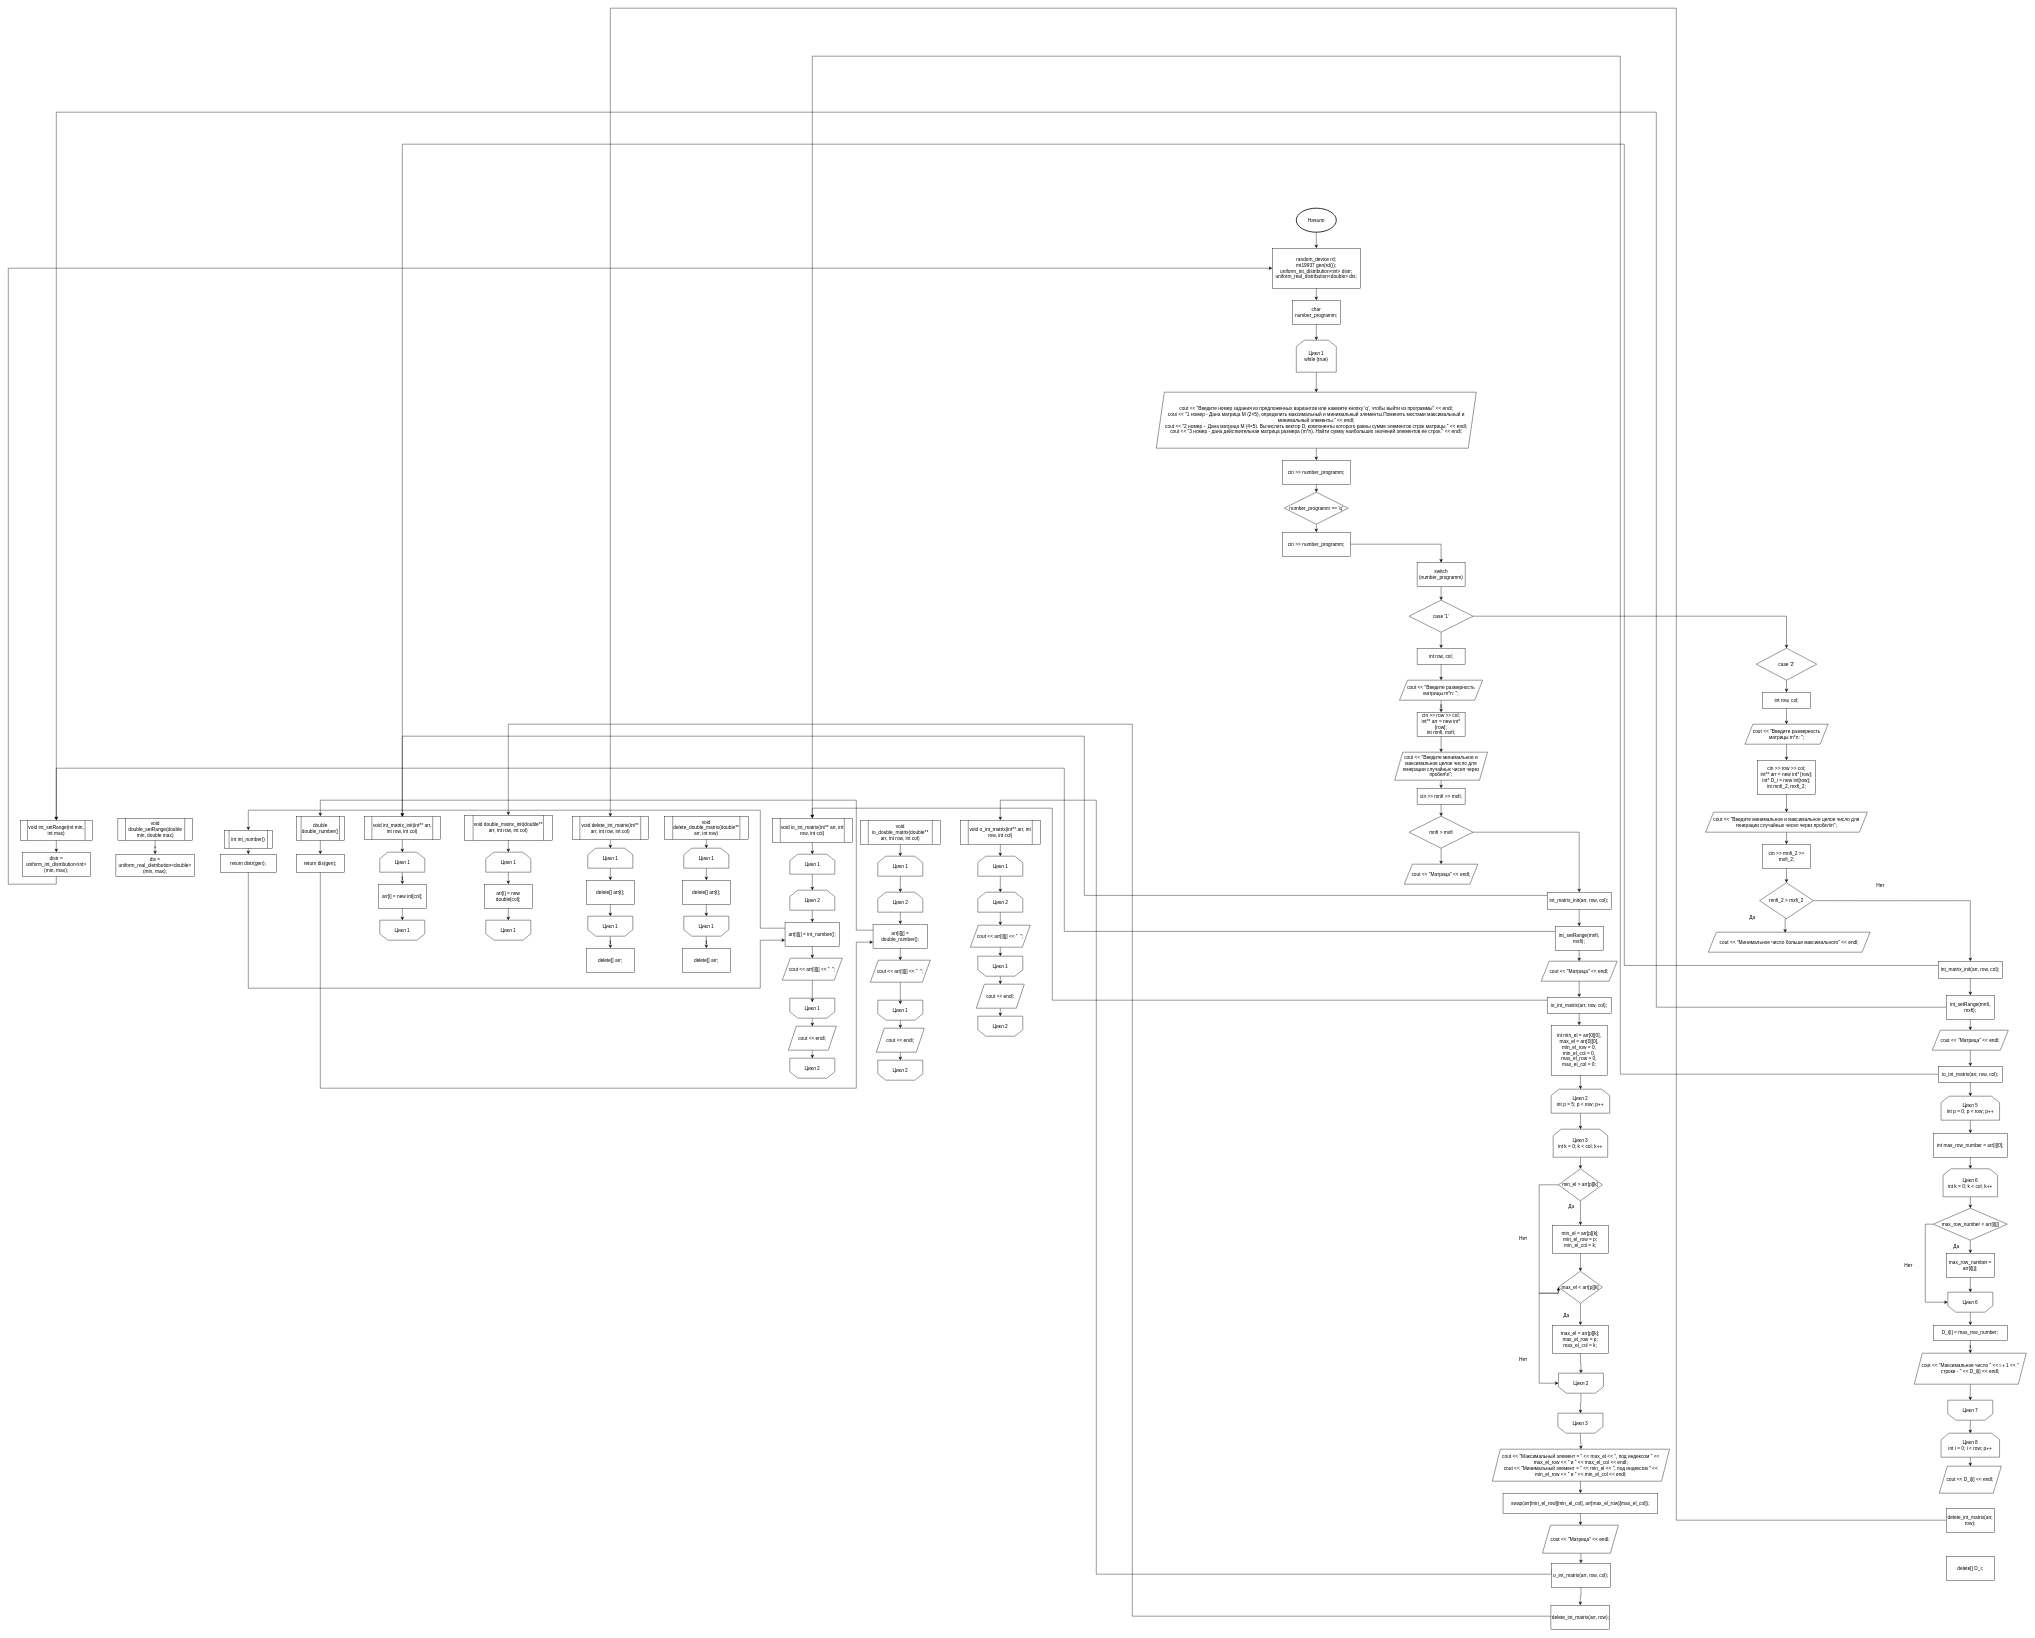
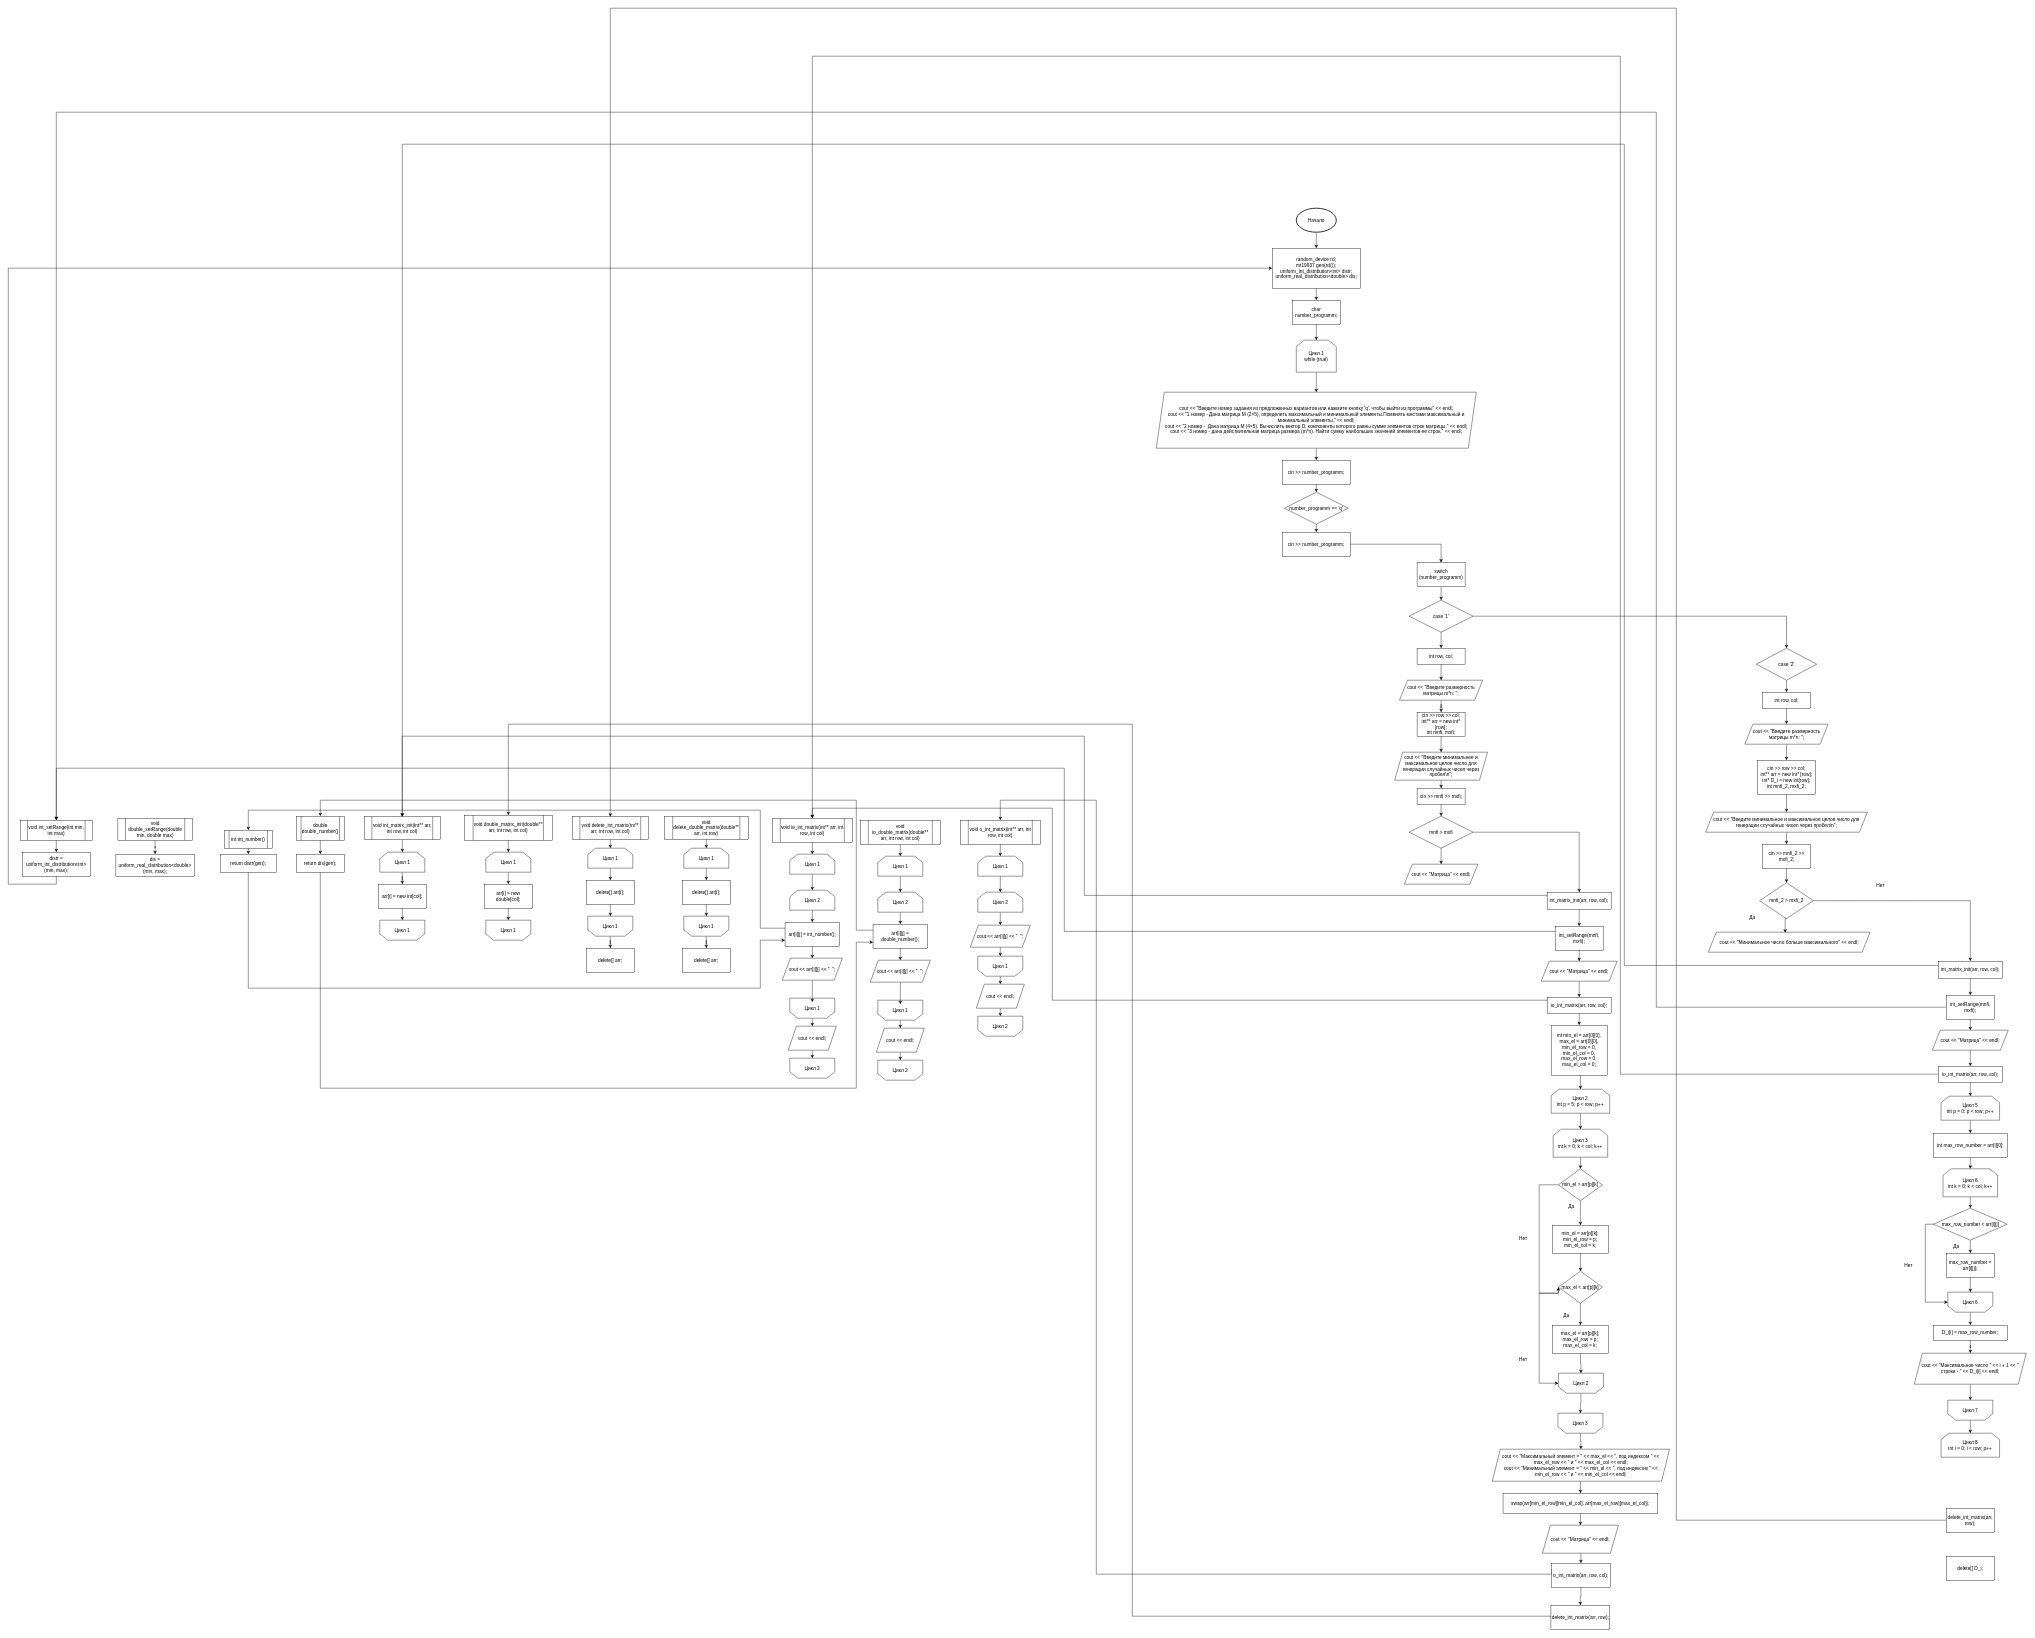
(1970, 1463) -> none
(1970, 1480) -> none
